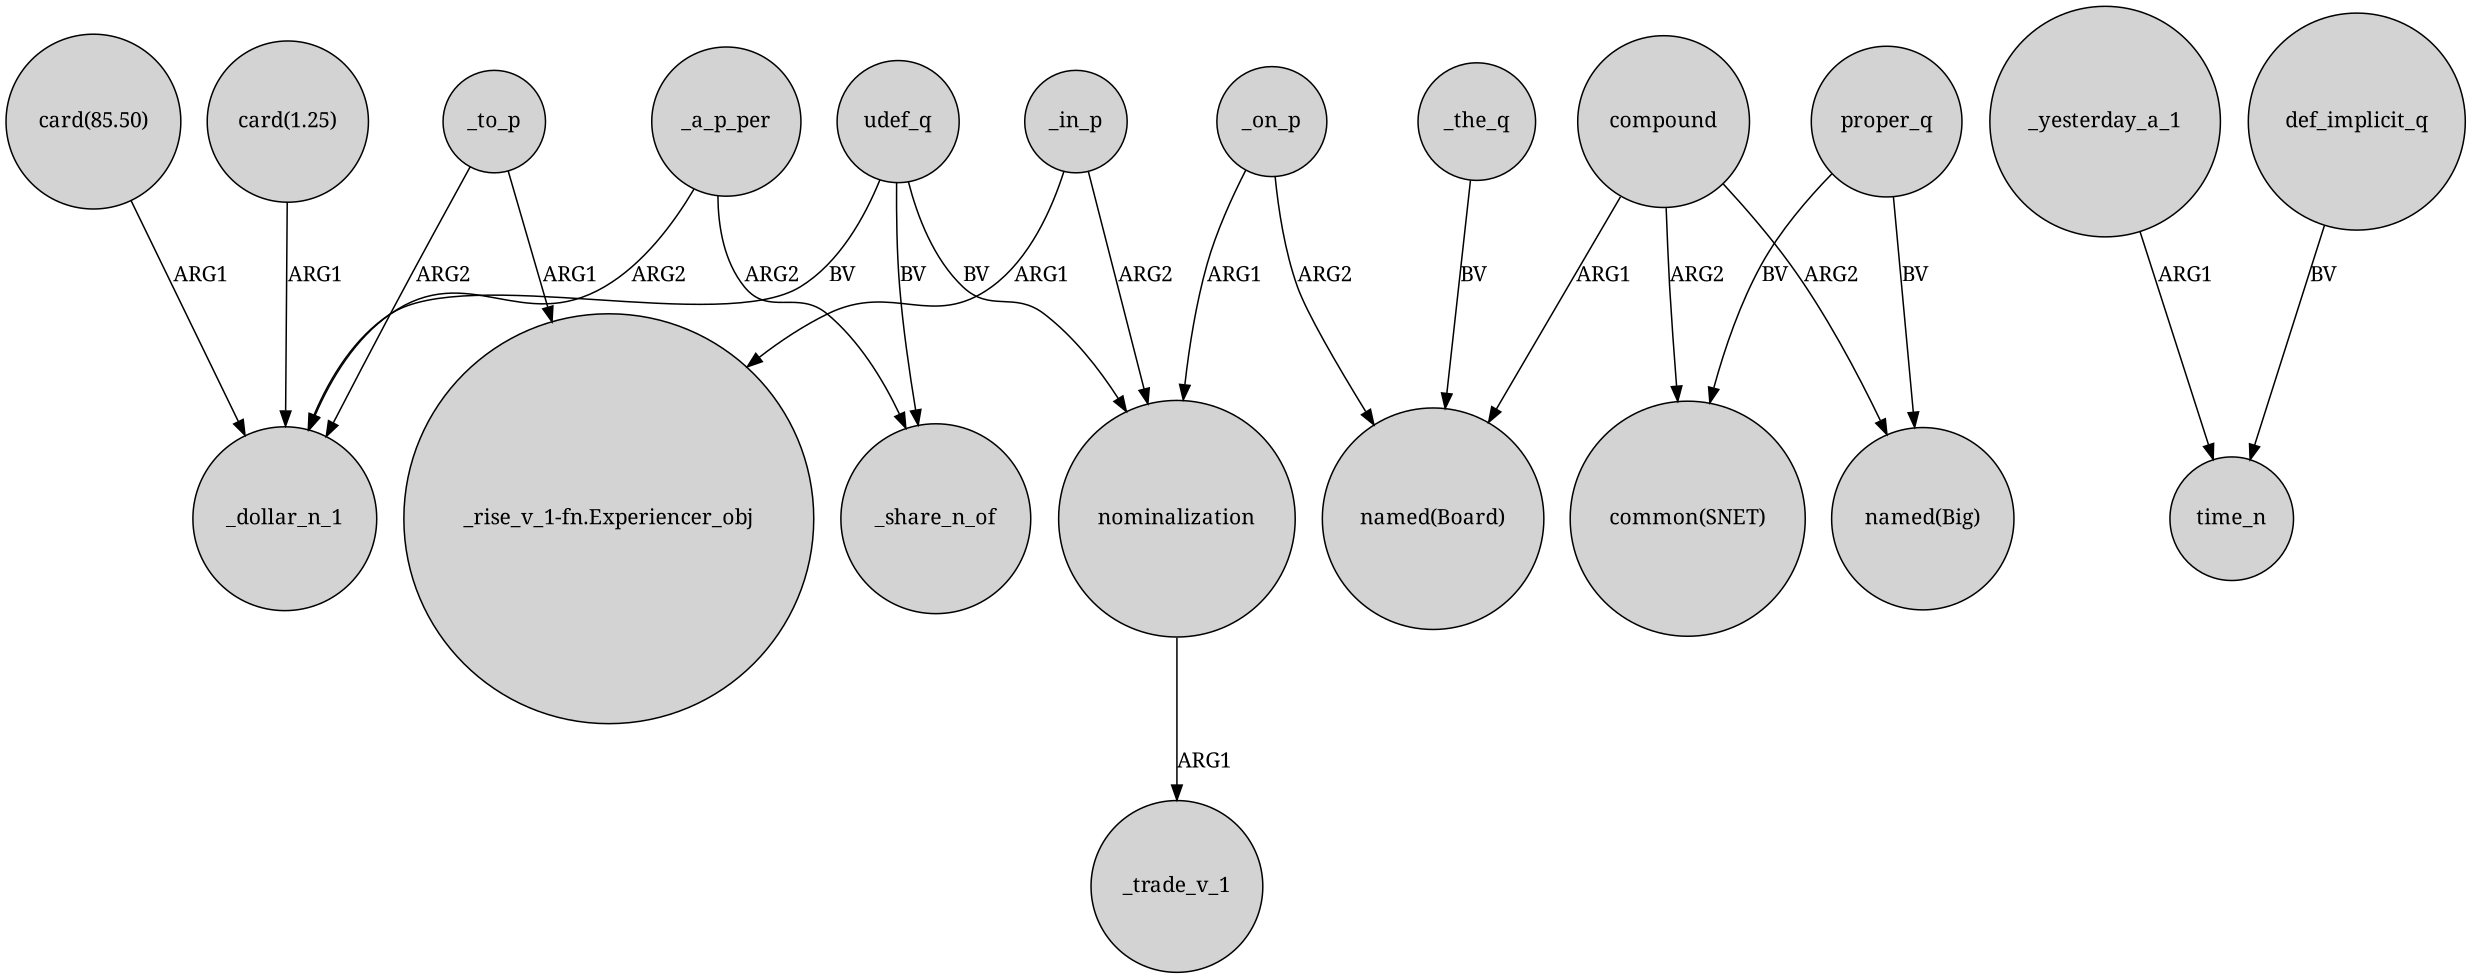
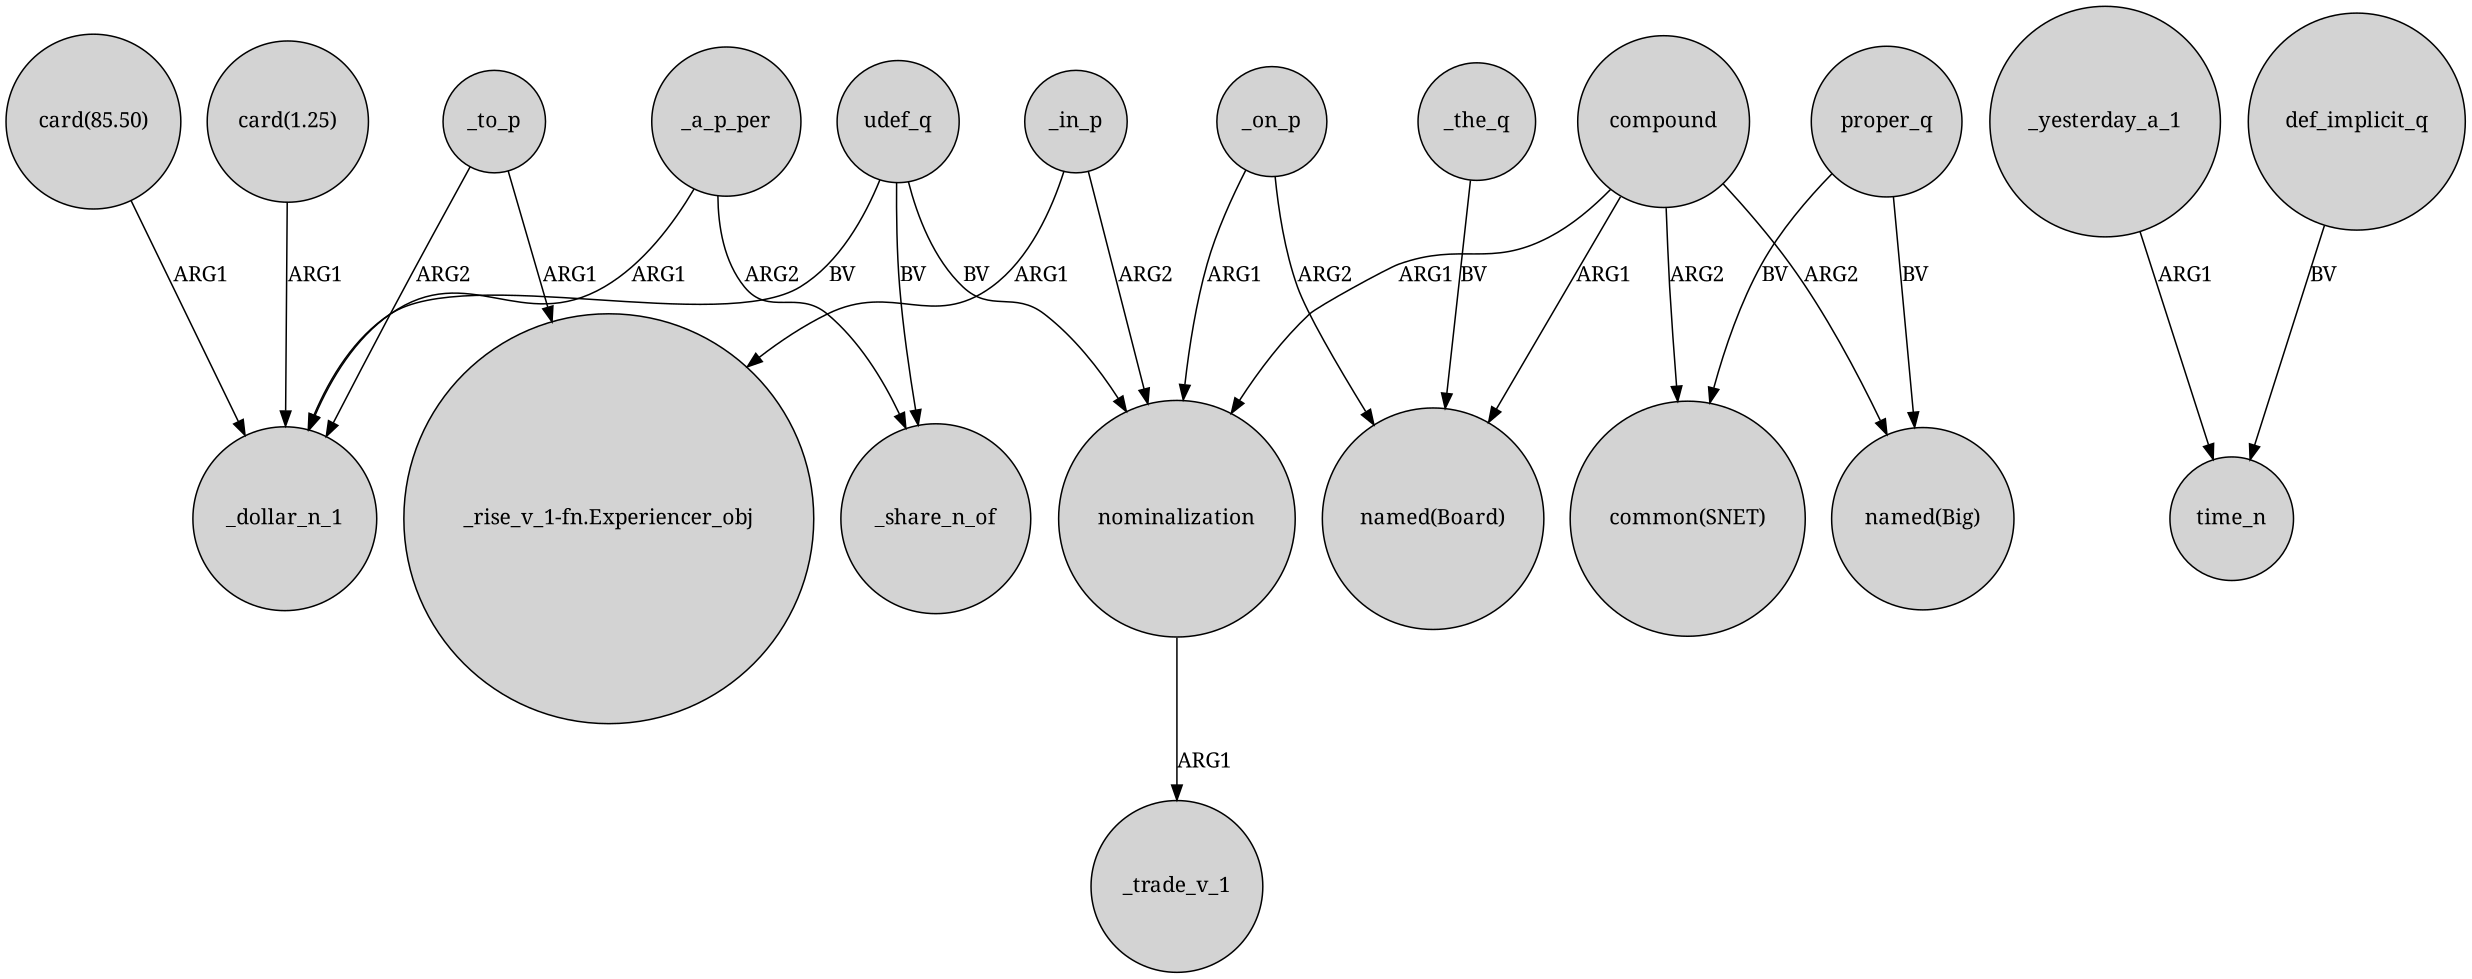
none -> (1408, 262)
(659, 276) -> (659, 276)
